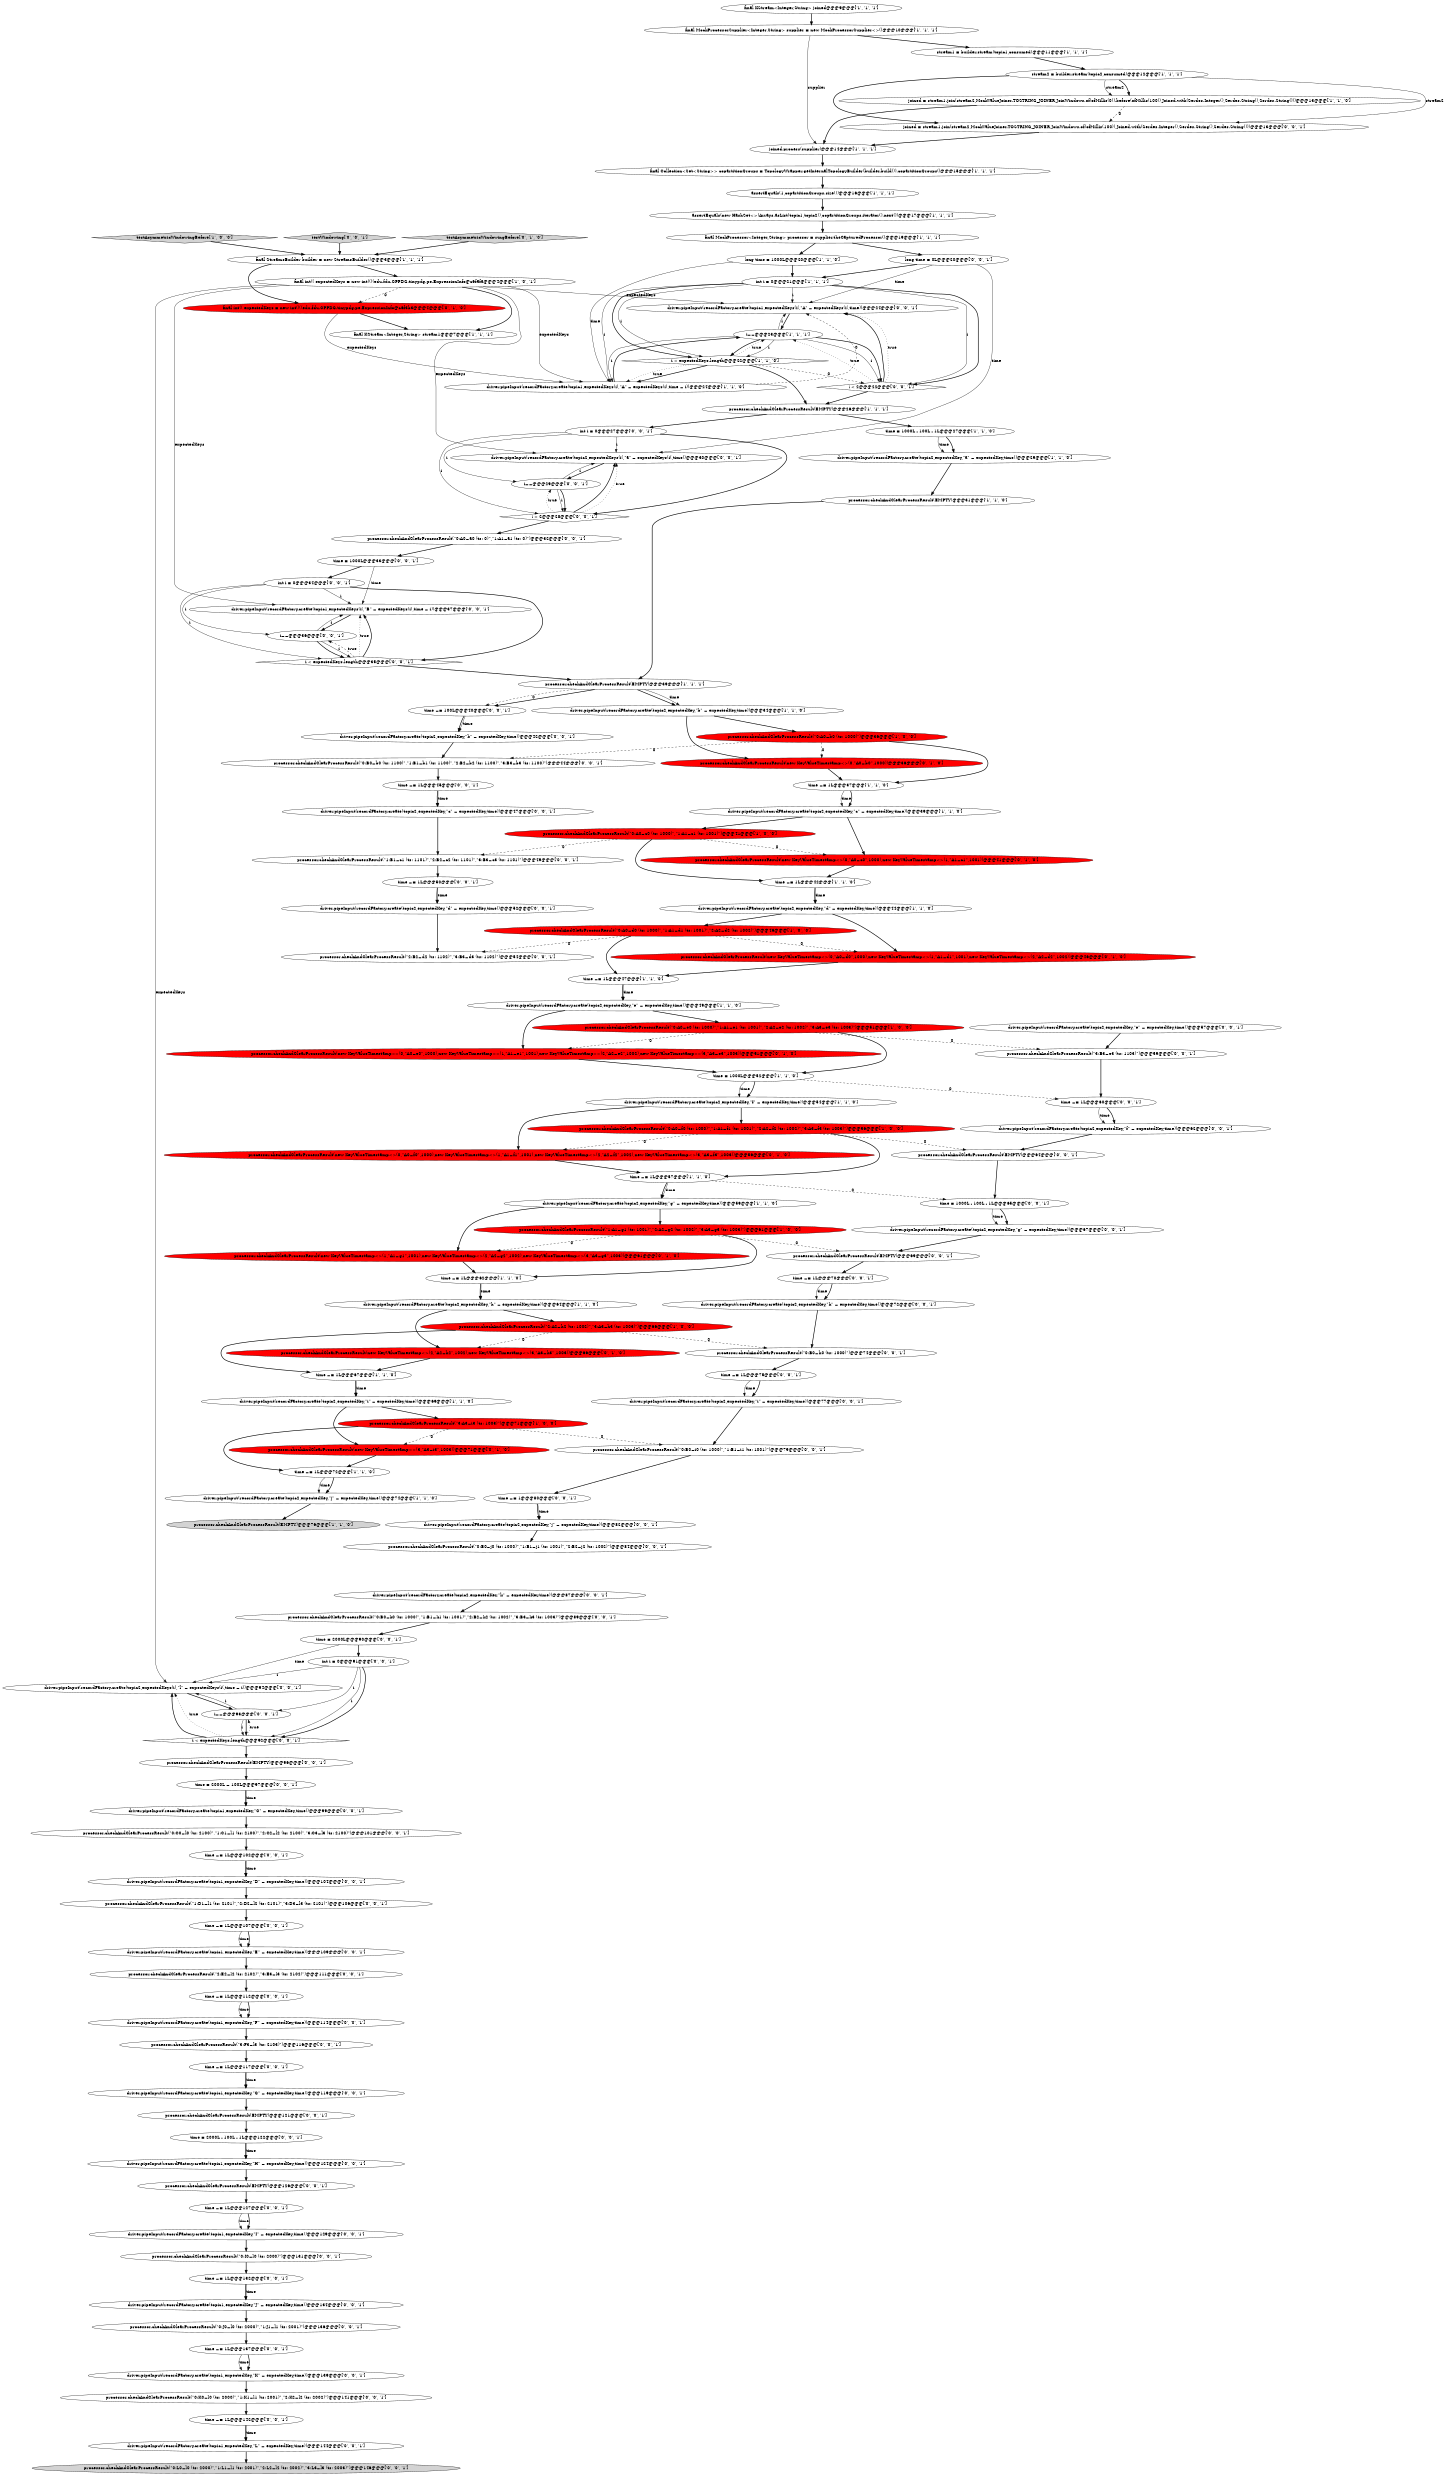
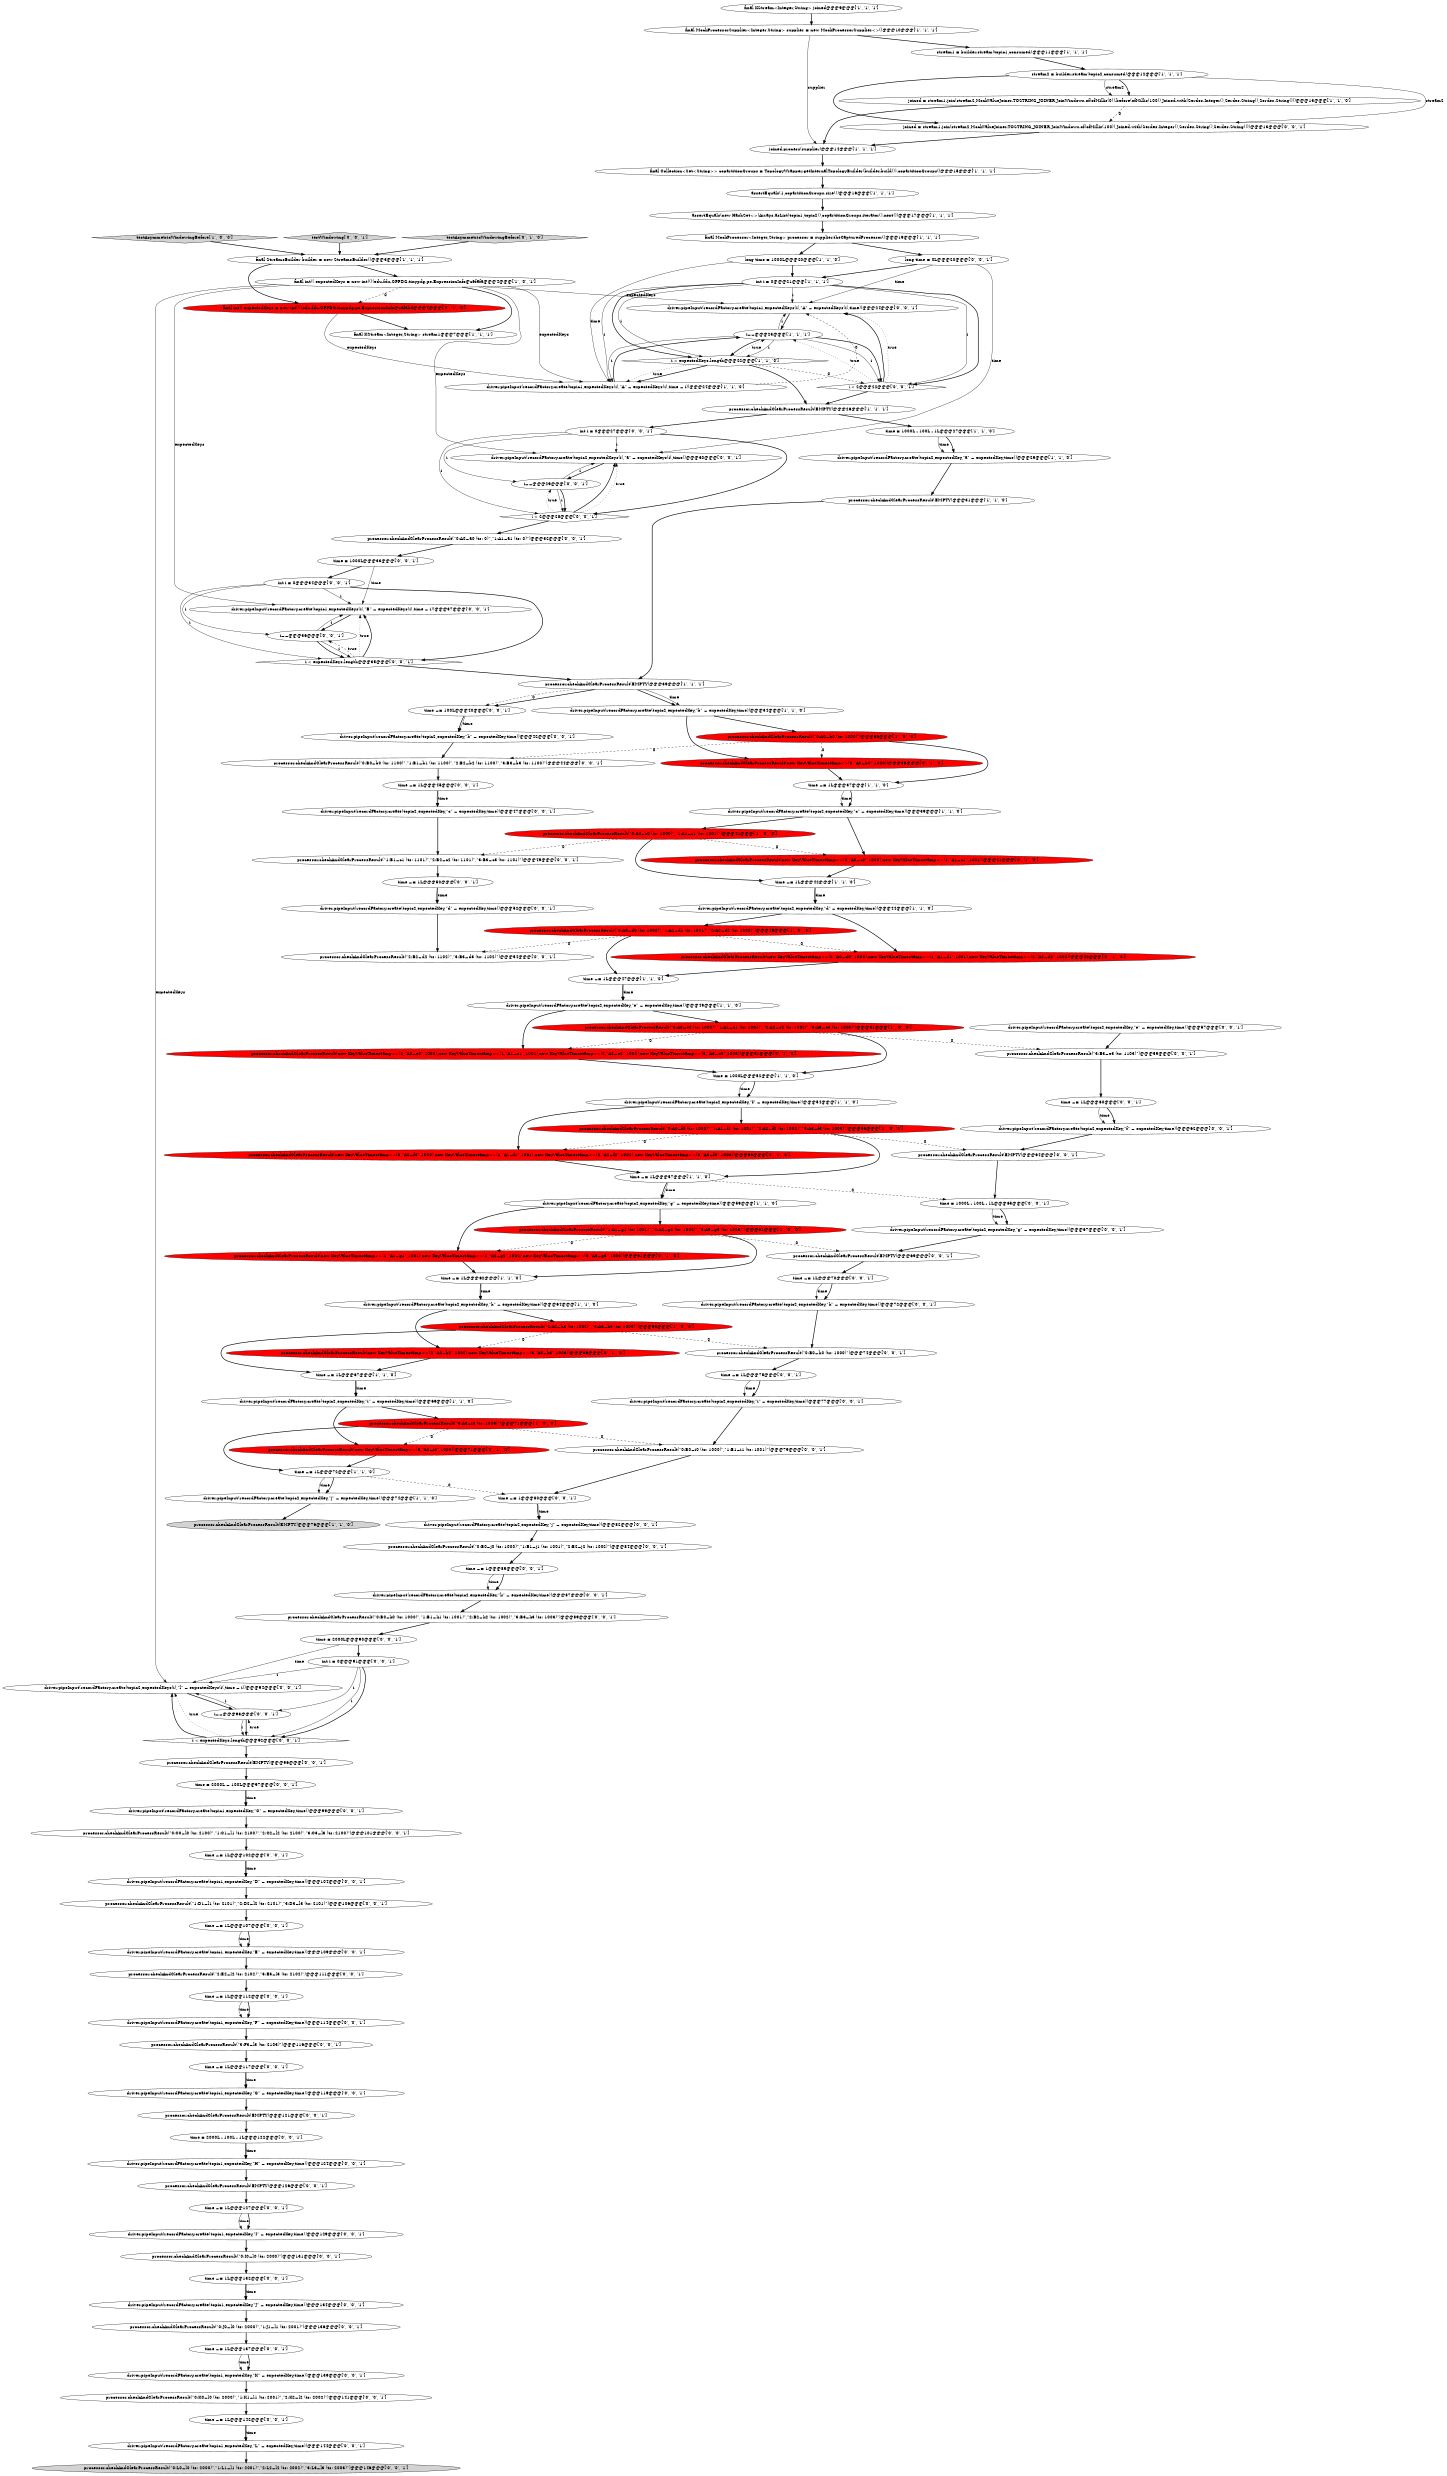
(927, 1089) -> none
none -> (435, 1485)
none -> (504, 1569)
